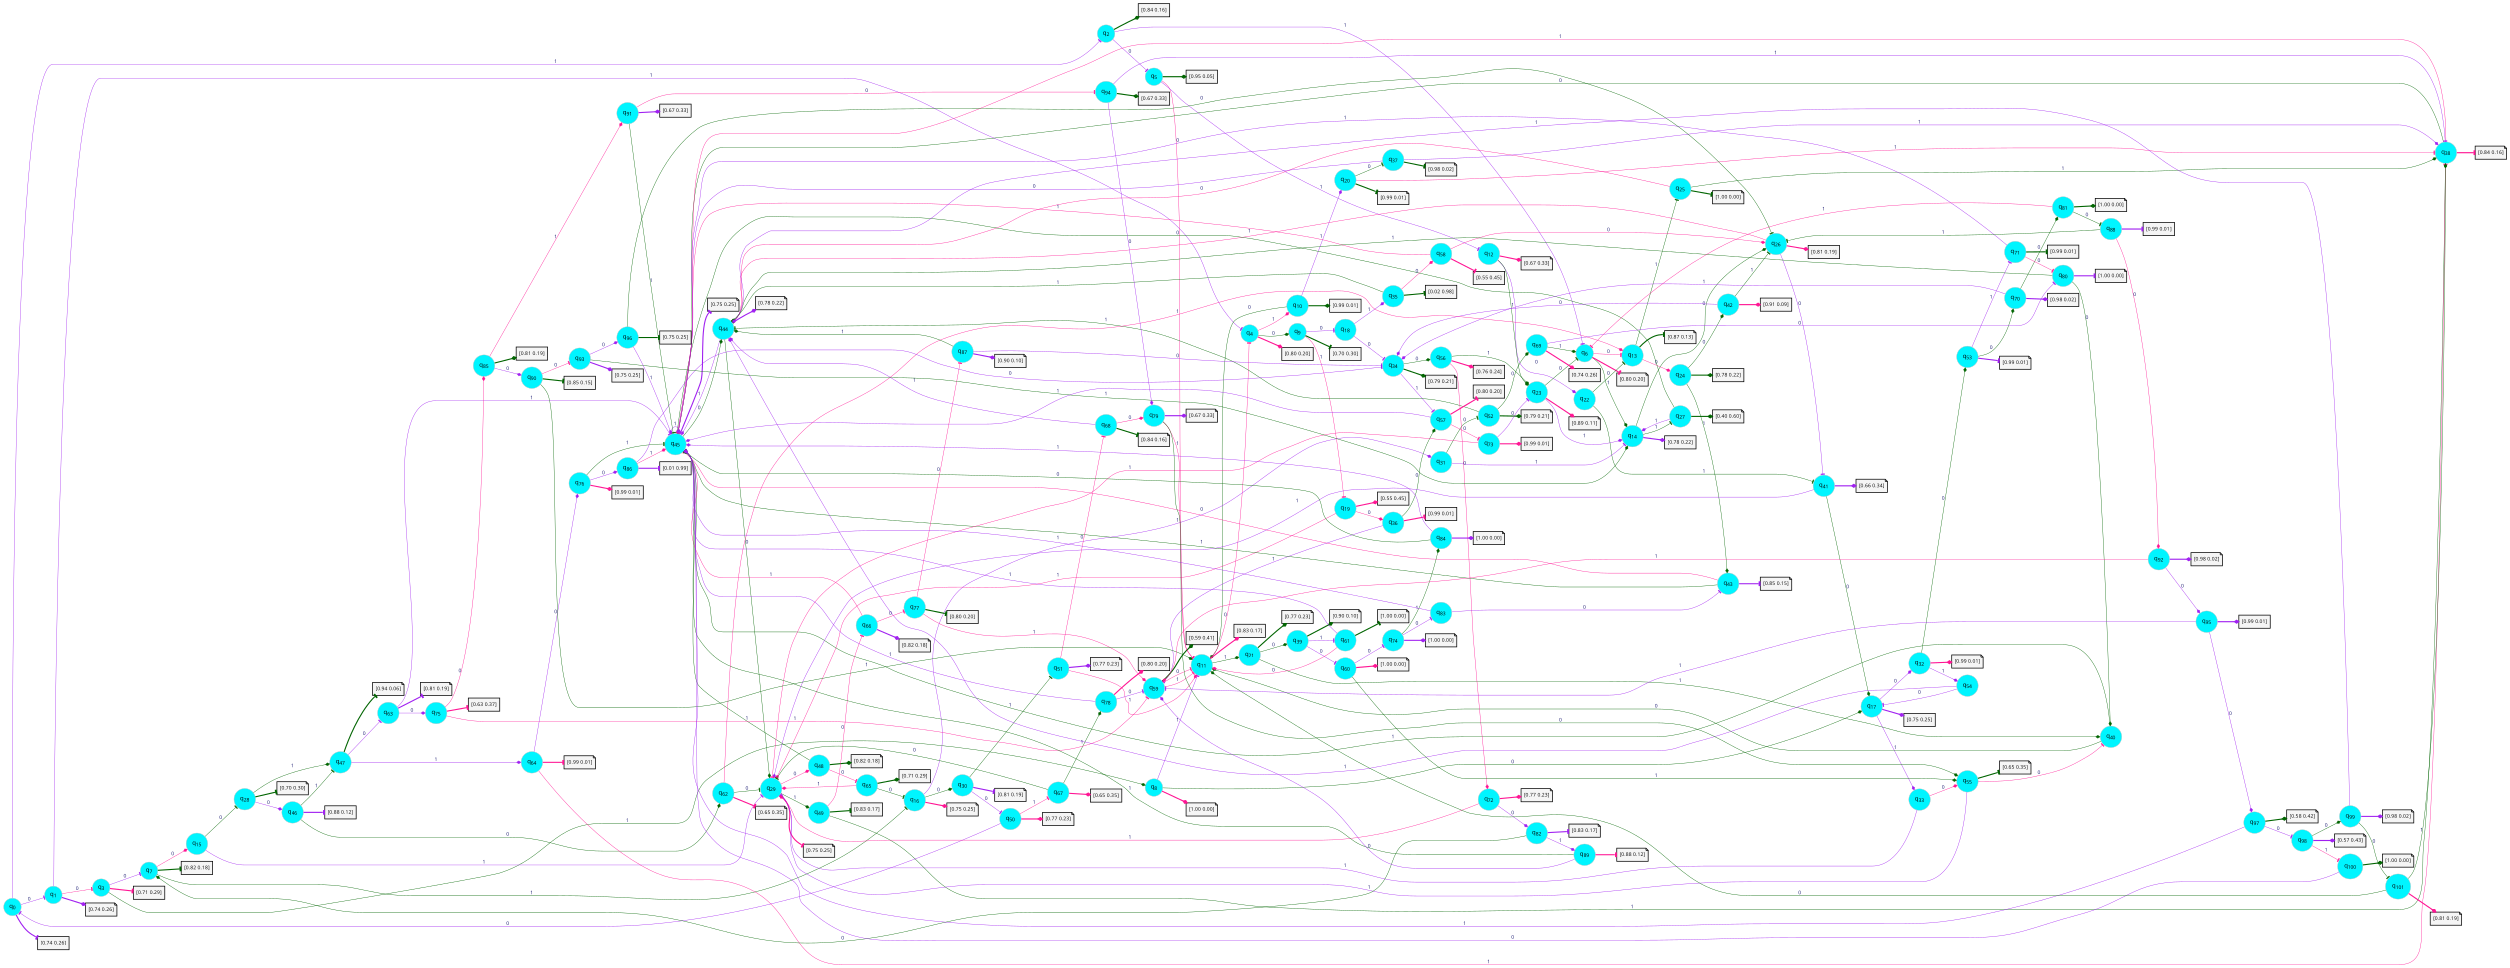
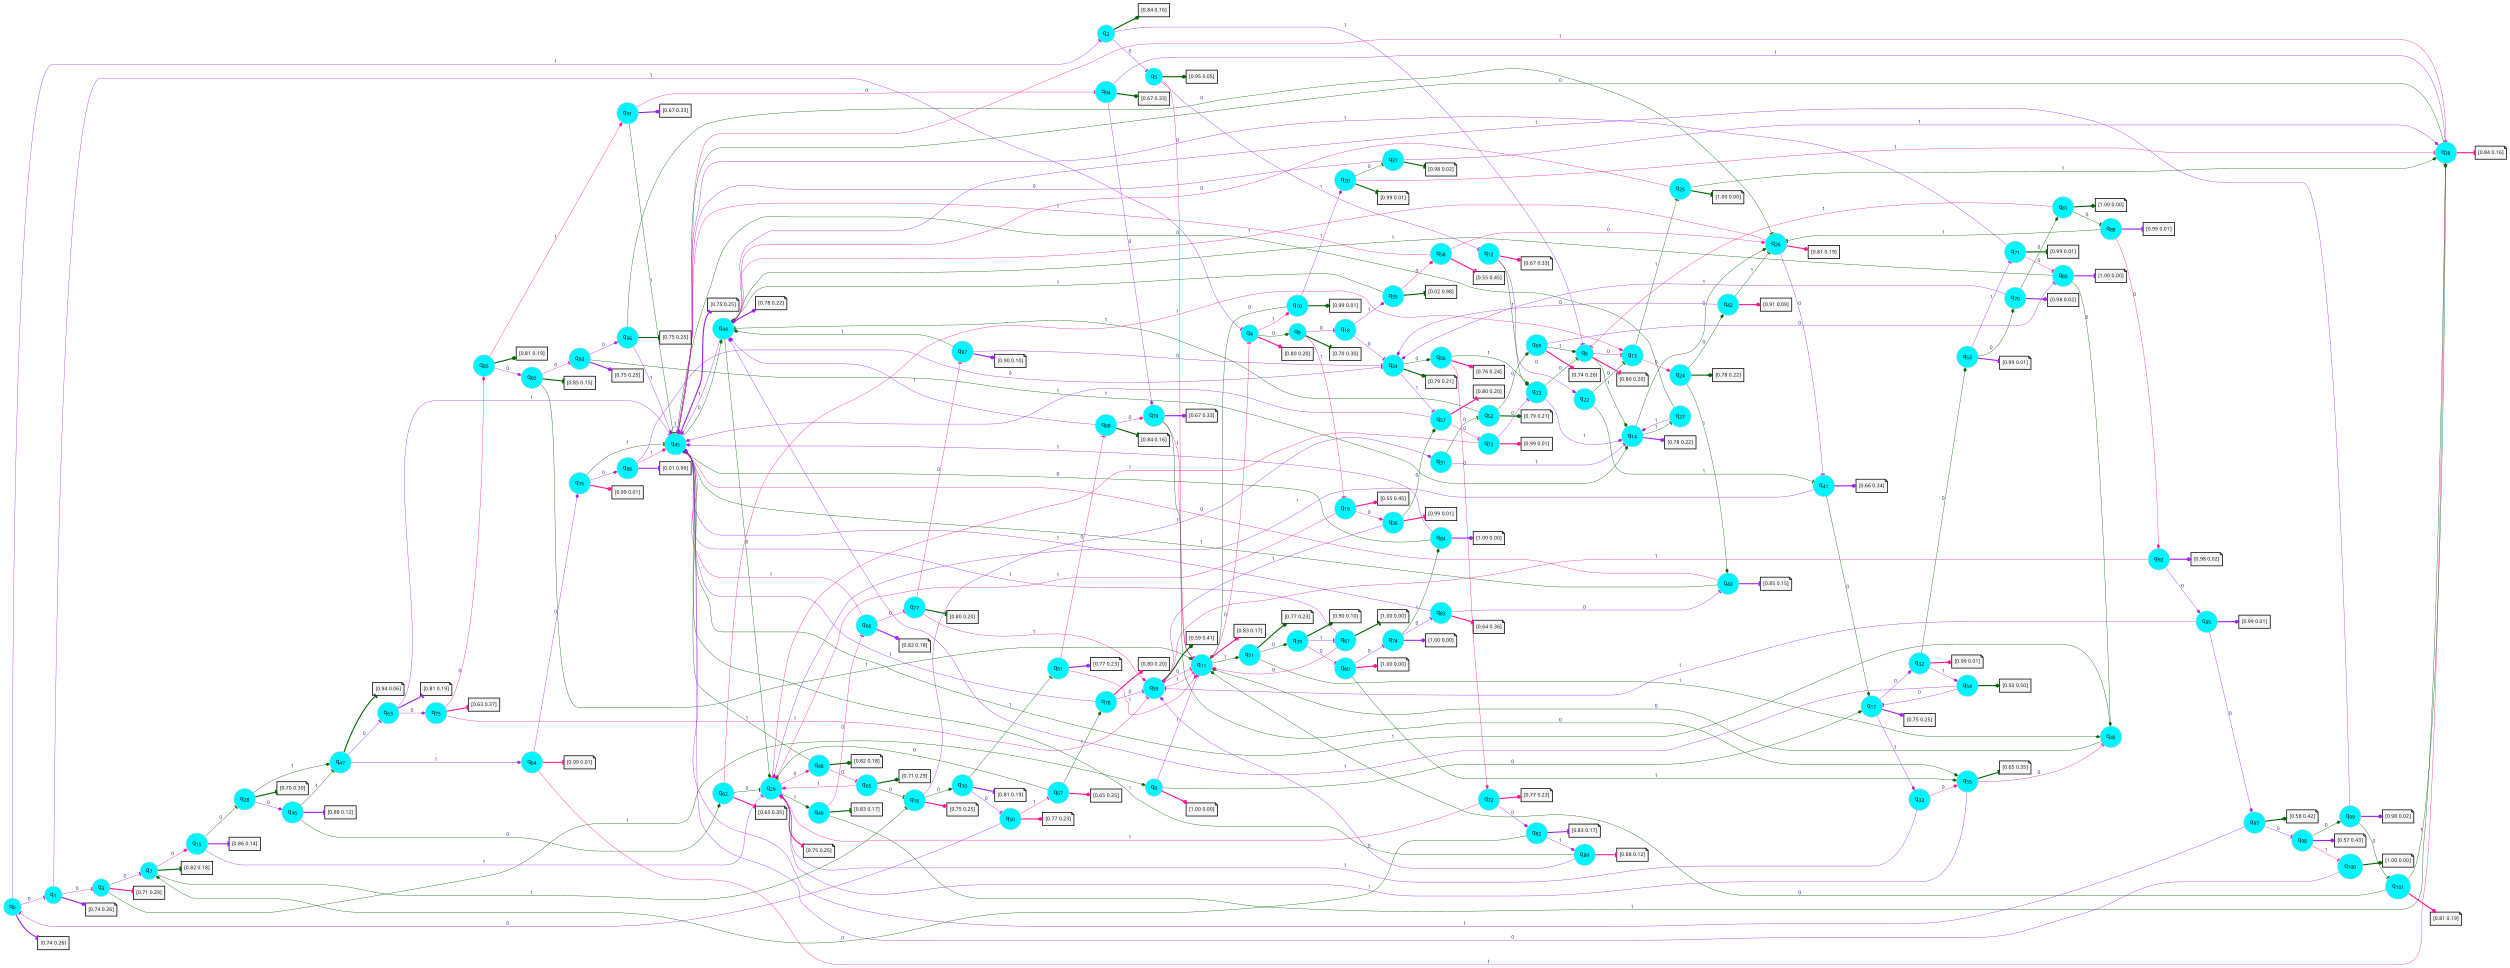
(1680, 337) -> none
(1728, 416) -> none
(1585, 423) -> none
none -> (1489, 627)
none -> (2015, 686)
none -> (245, 844)
